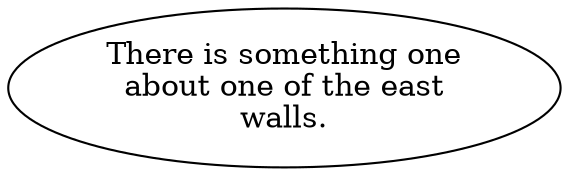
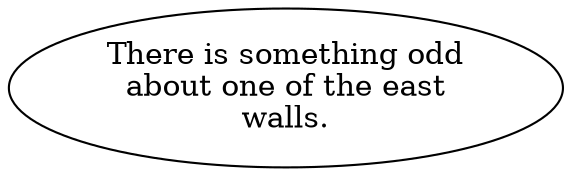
(284, 88) -> (286, 88)
